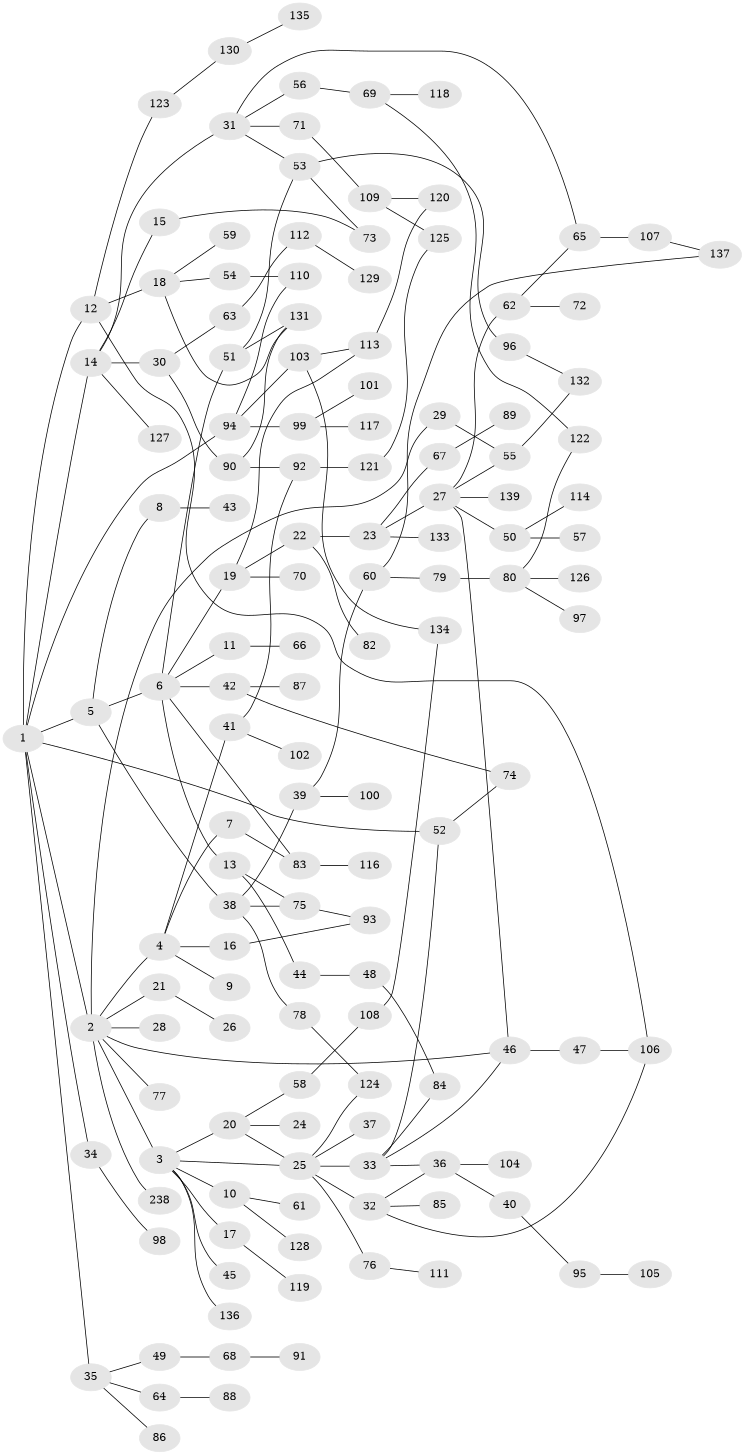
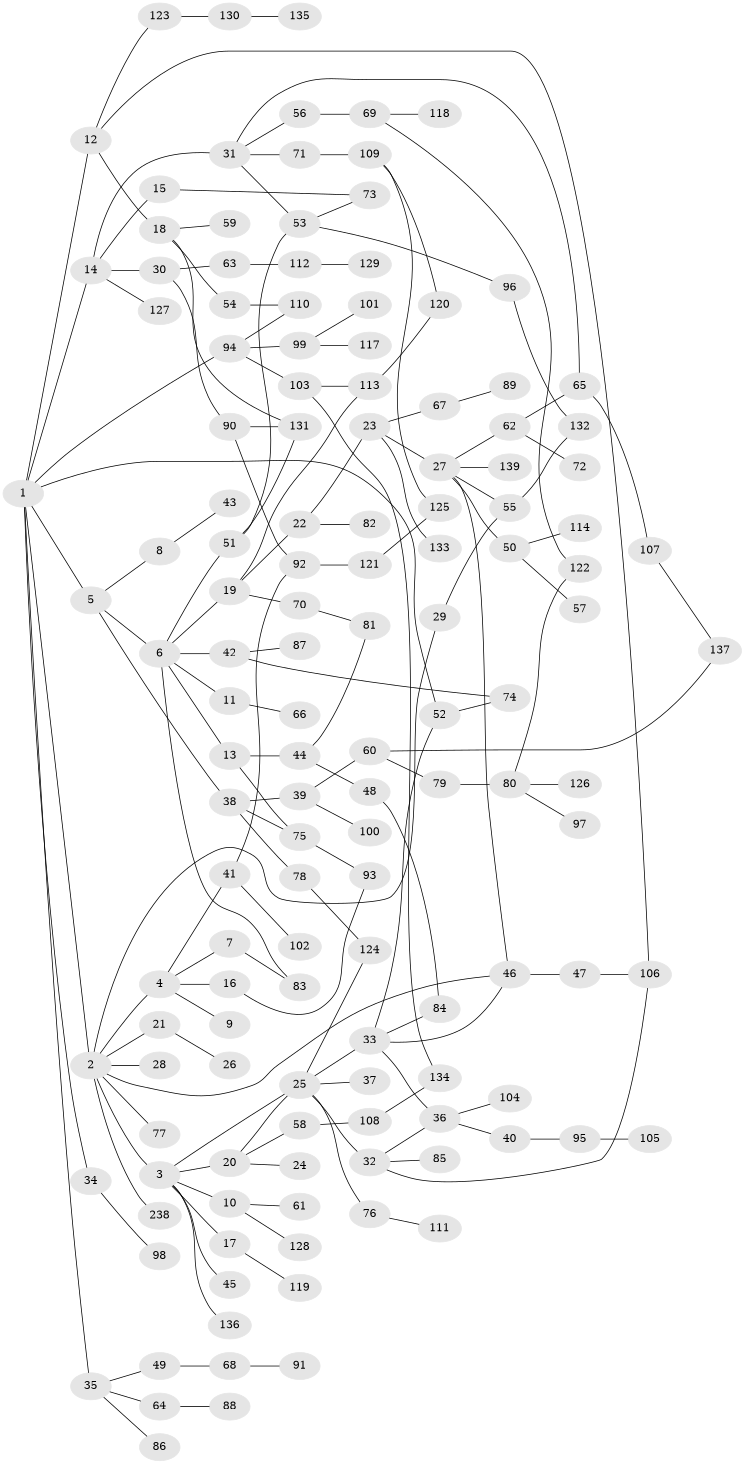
none -> (370, 626)
(370, 866) -> none
